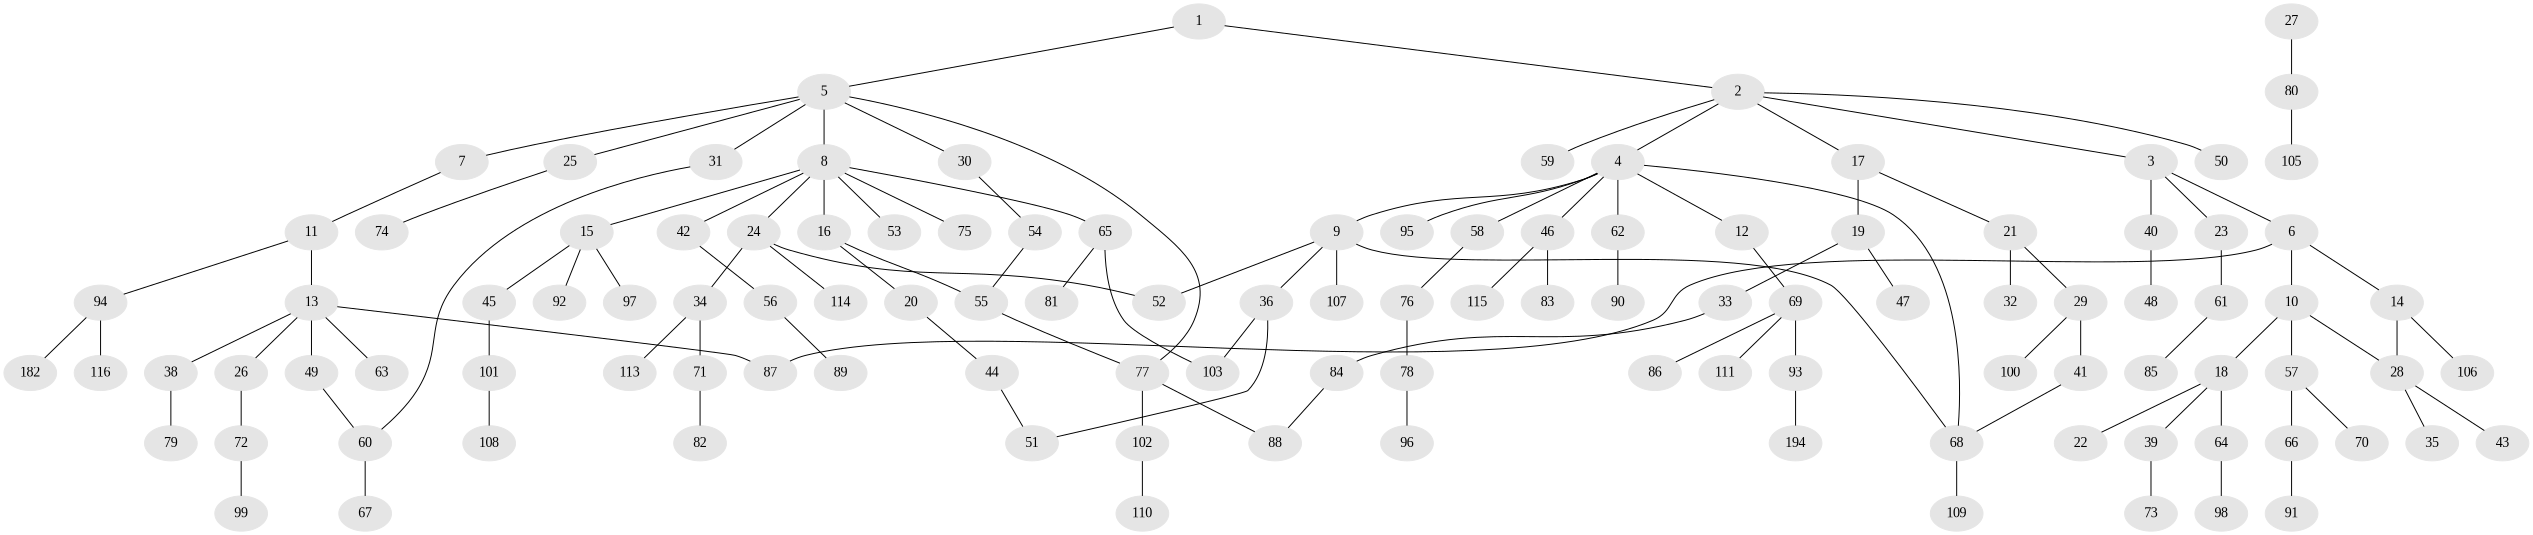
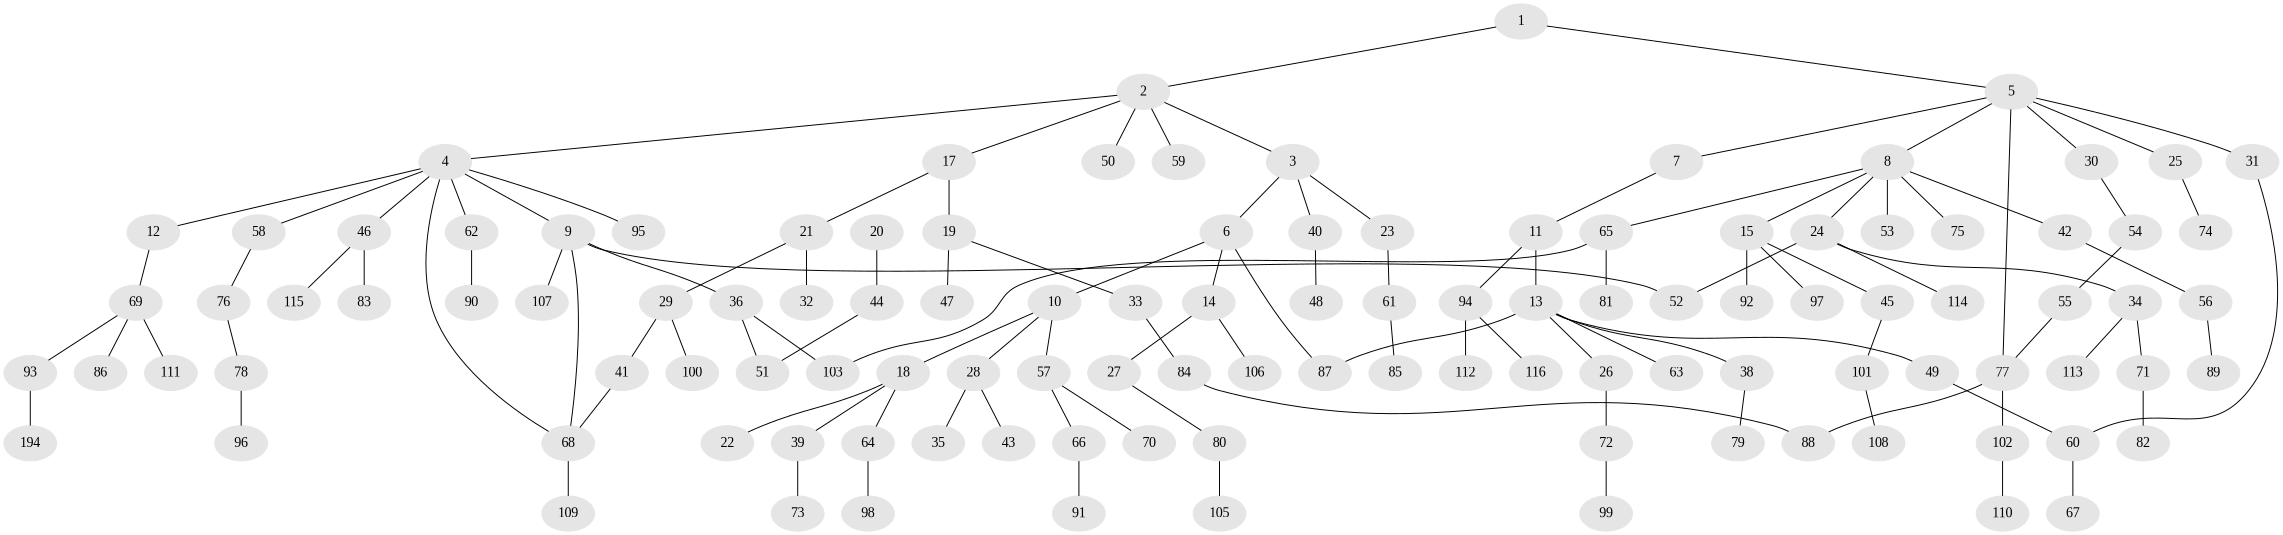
(824, 232) -> none
(2397, 338) -> (1166, 335)
(30, 373) -> (1466, 373)
